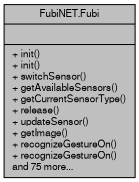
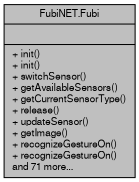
(43, 167) -> (43, 167)
